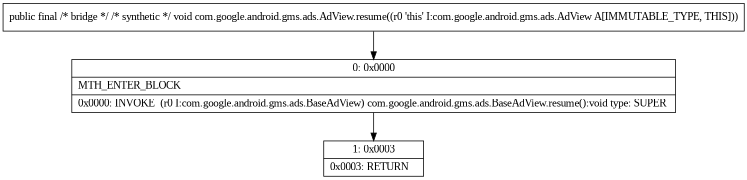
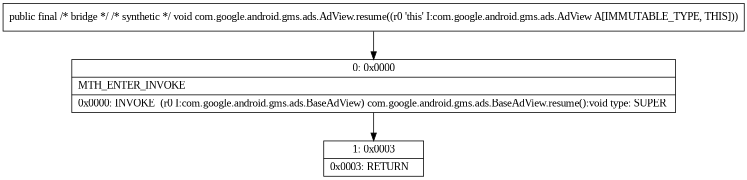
(129, 86) -> (132, 86)
